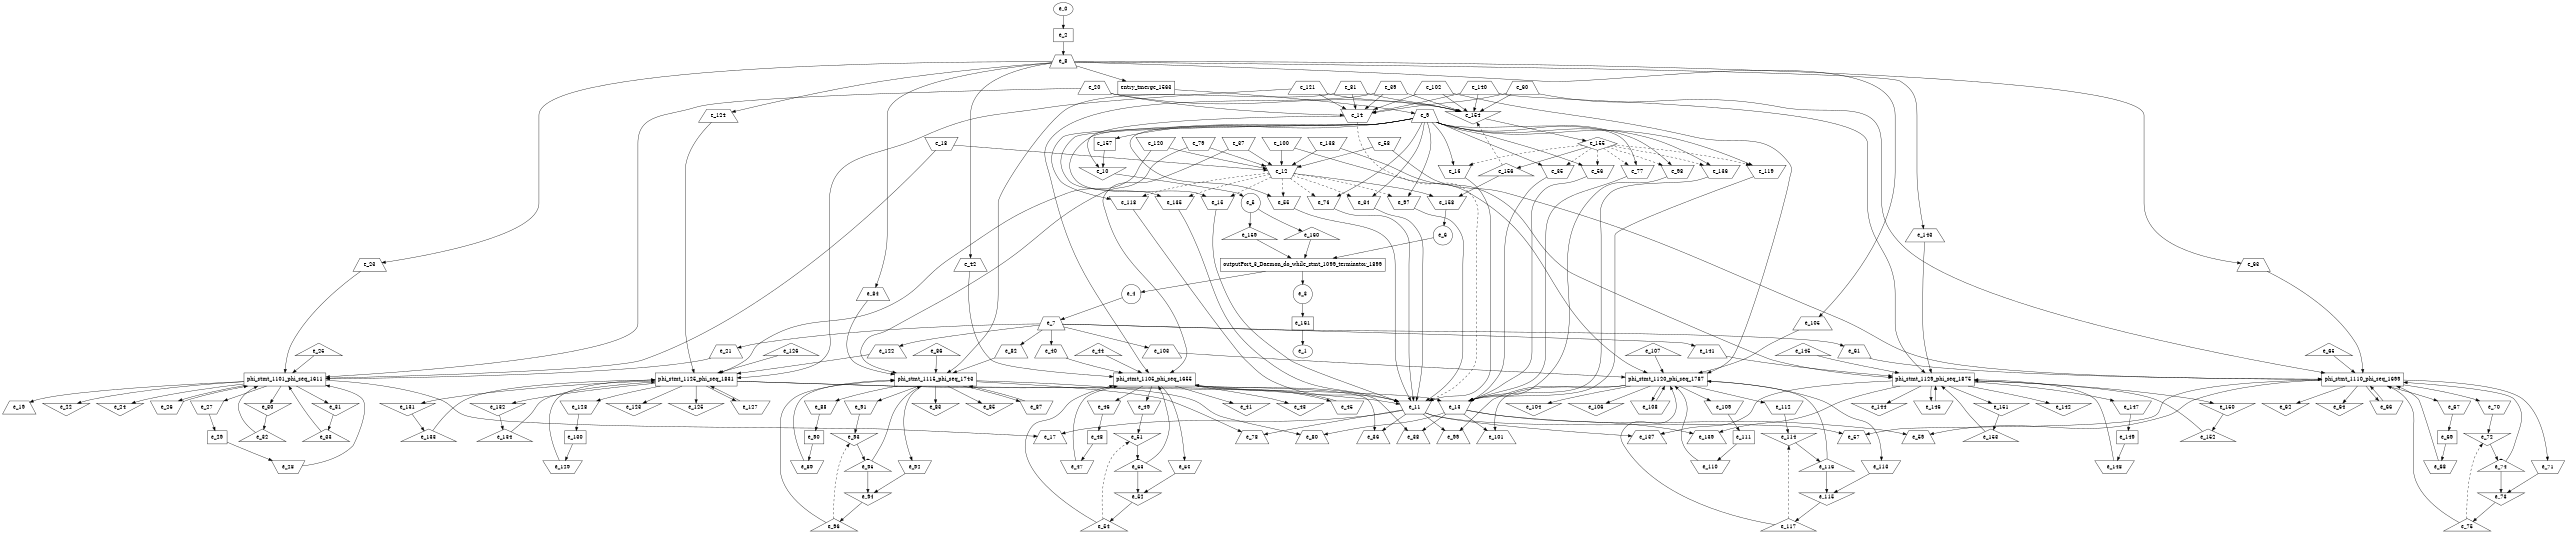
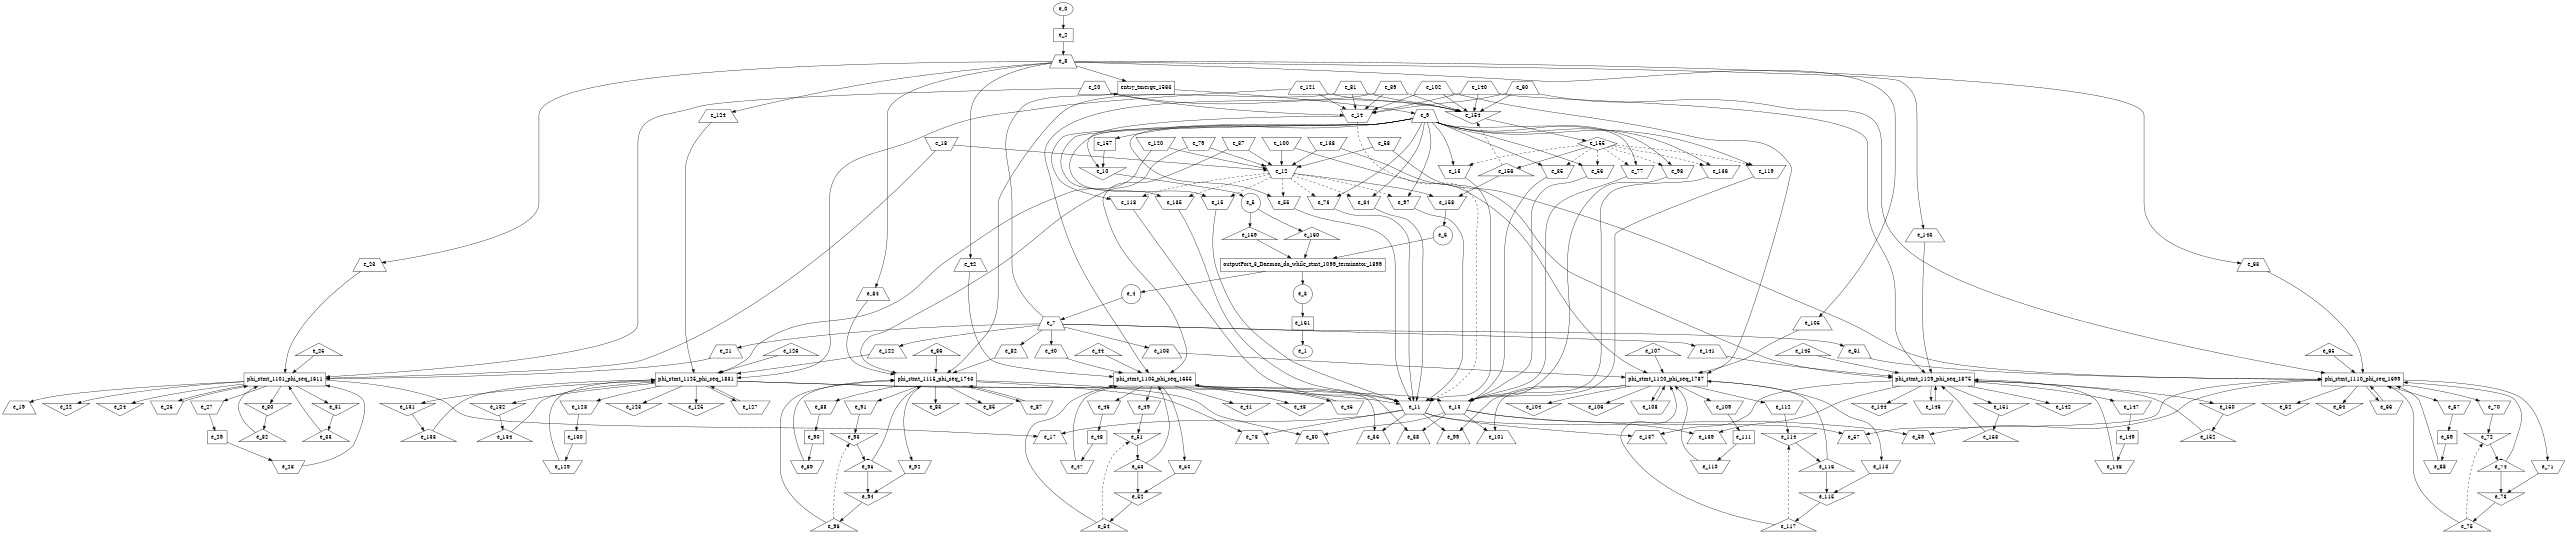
none -> (1008, 168)
